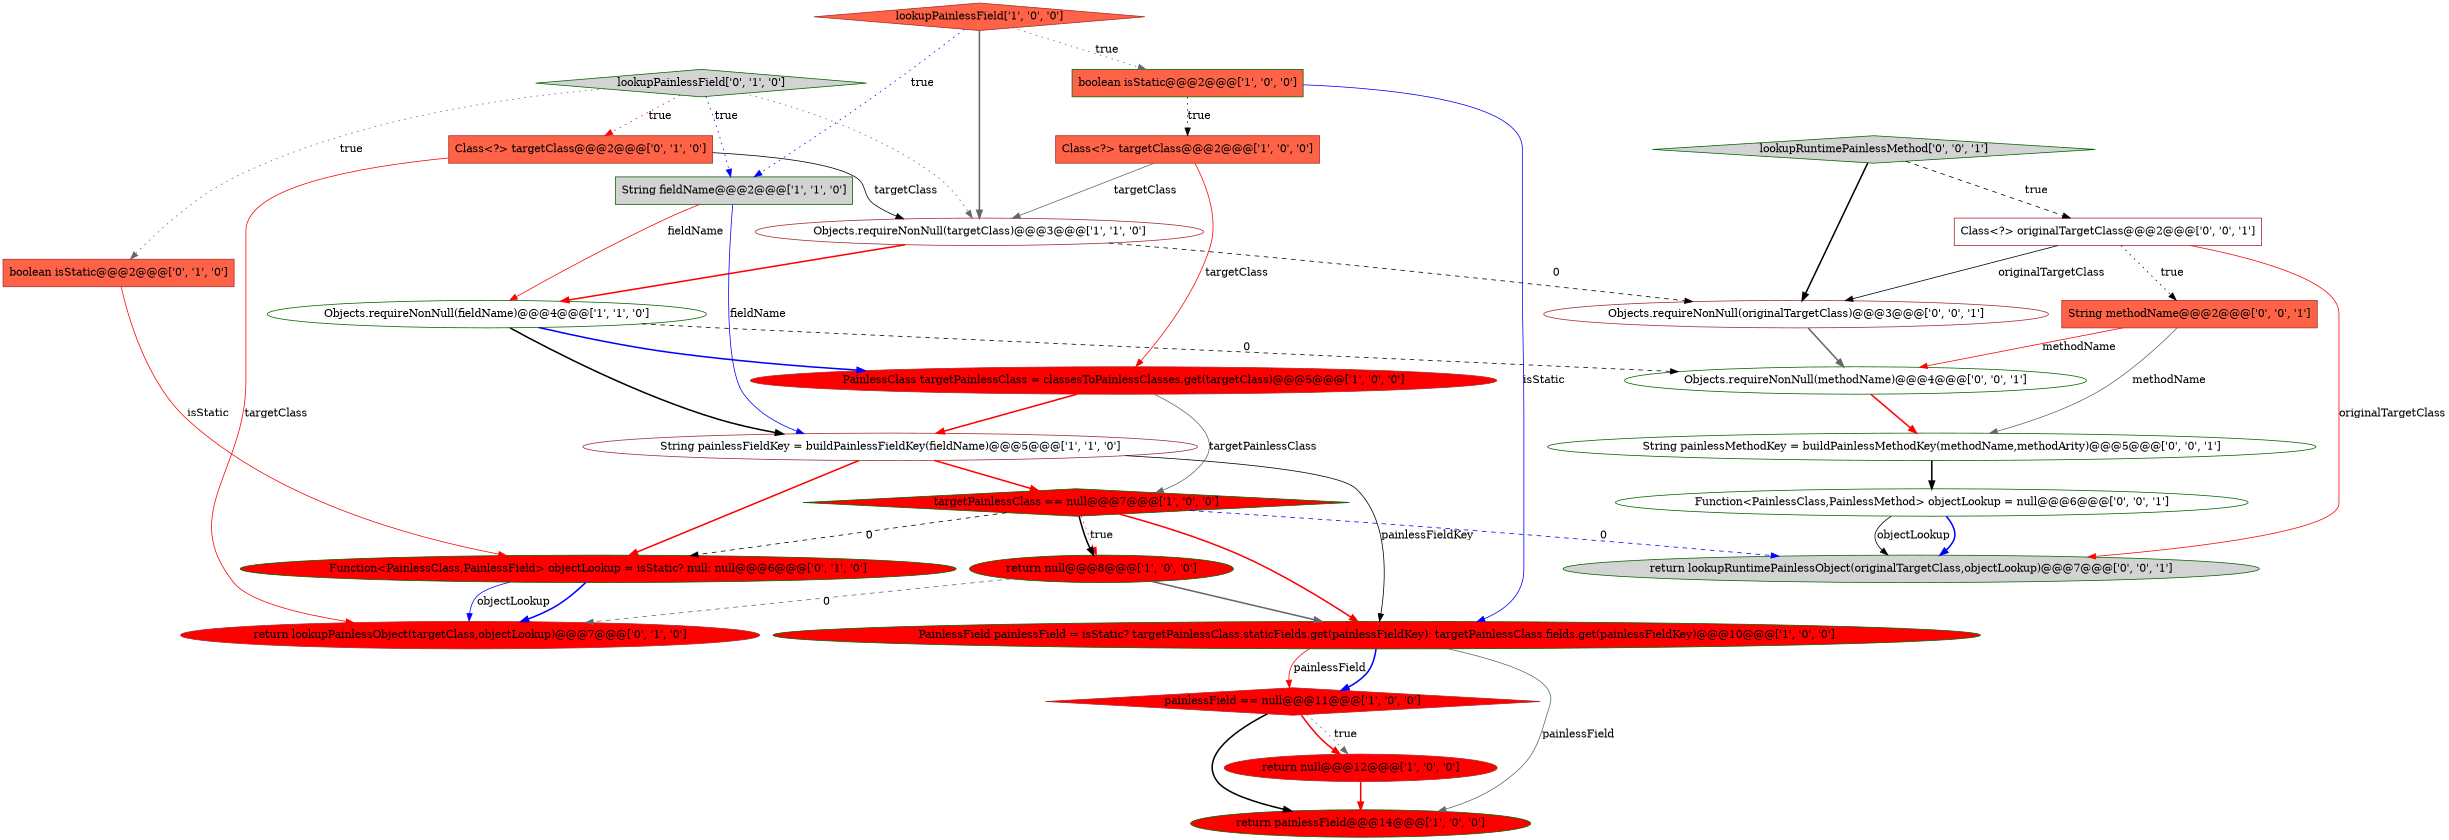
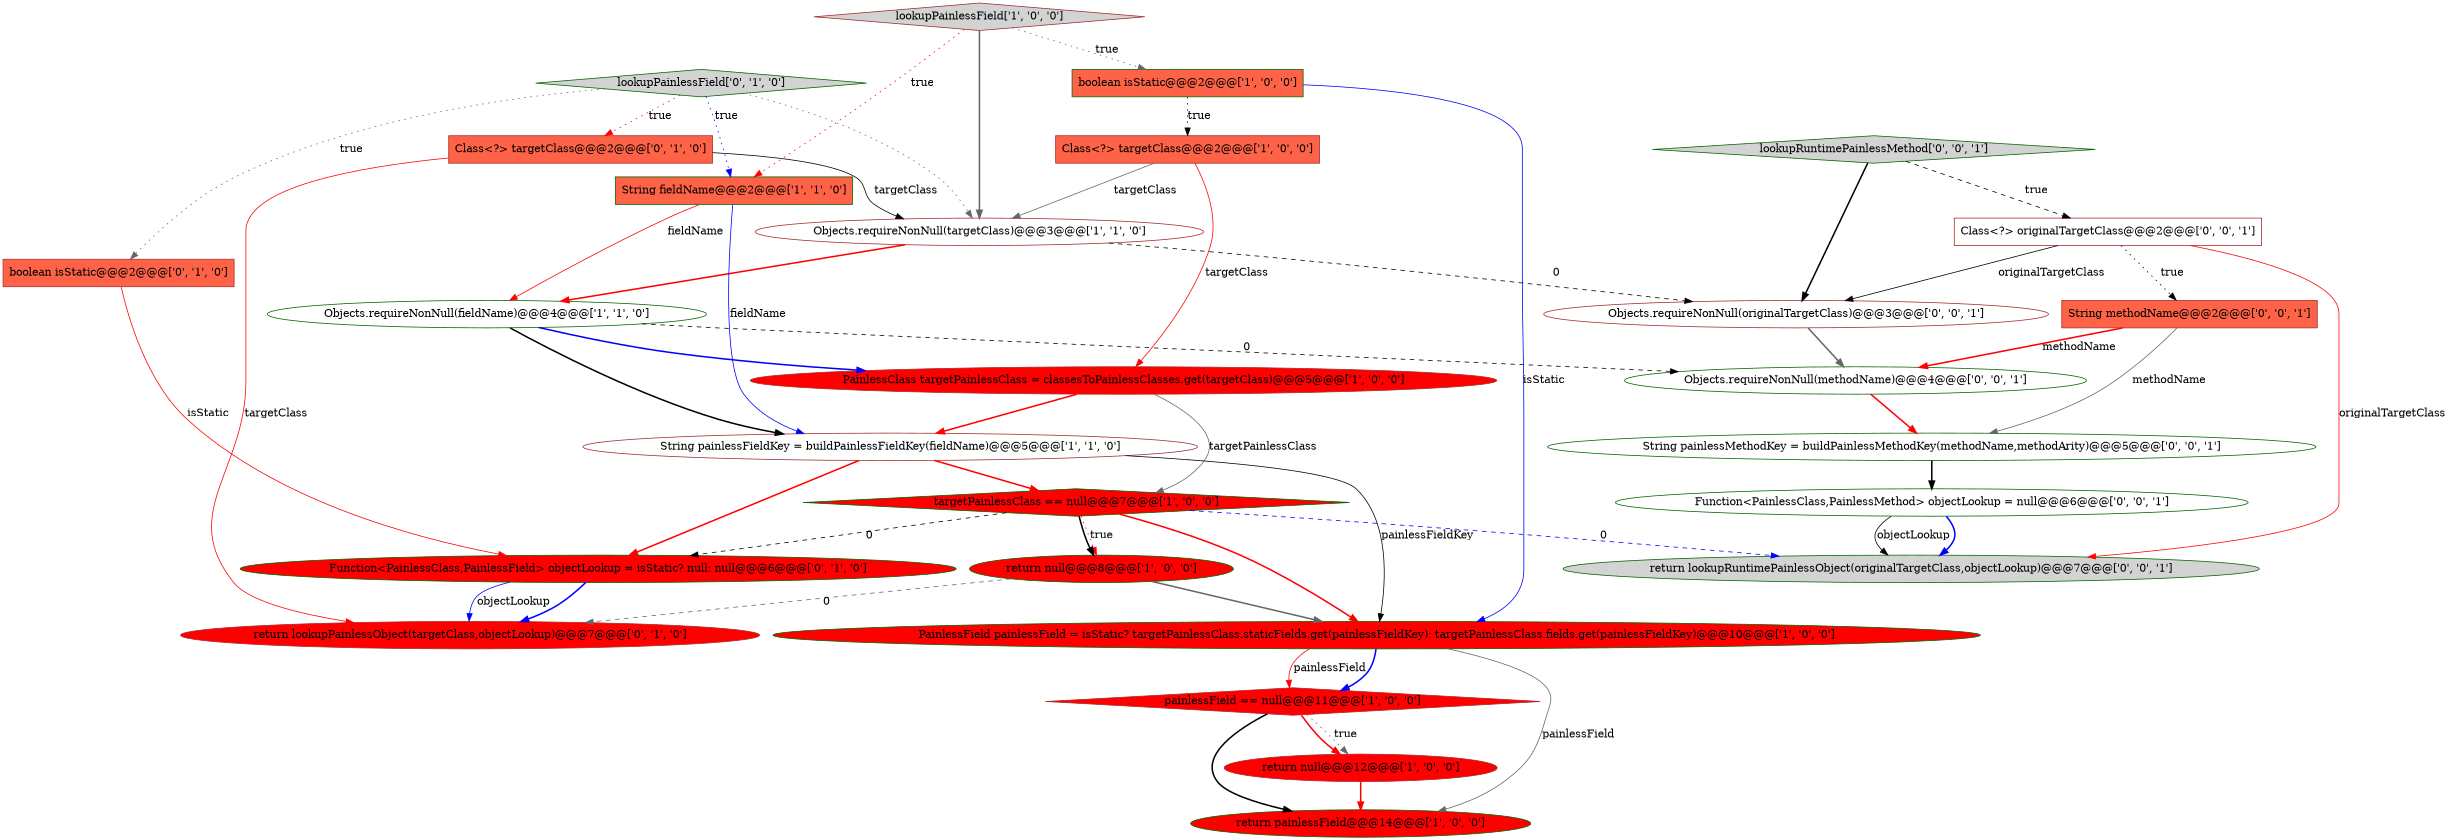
(979, 17) -> (979, 17)
(864, 103) -> (864, 103)
(734, 191) -> (734, 191)
(2025, 347) -> (2025, 347)
